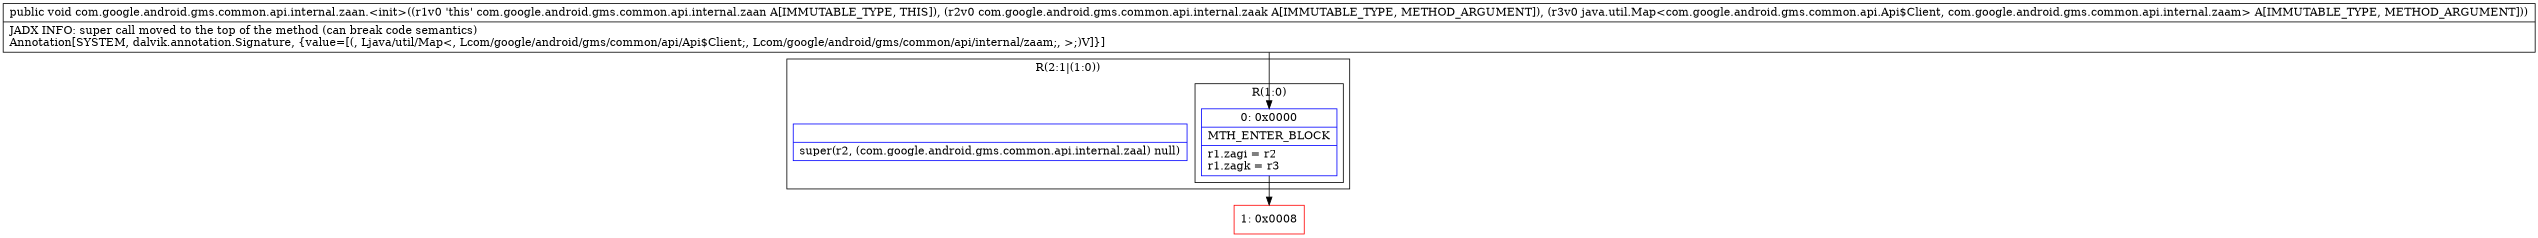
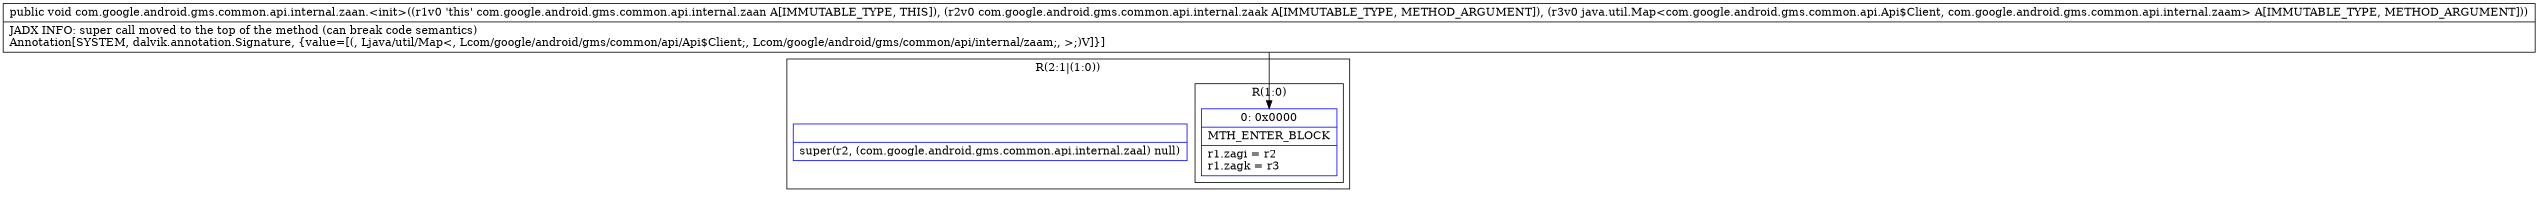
(1269, 220) -> none
